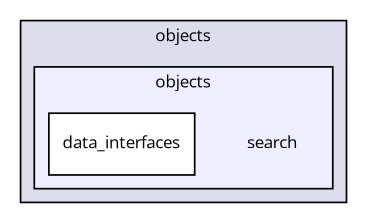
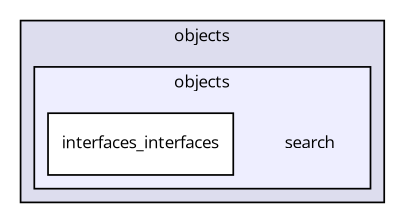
(122, 144) -> (141, 144)
